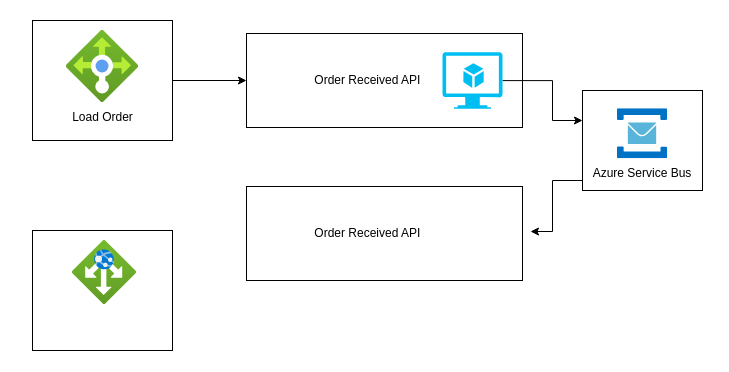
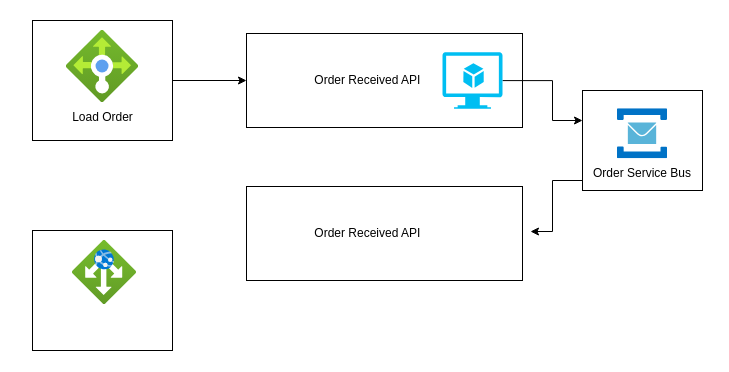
(643, 174) -> (643, 174)
